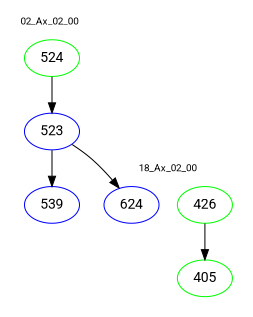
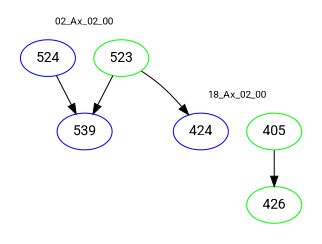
(52, 58) -> (48, 58)
(52, 90) -> (64, 90)
(52, 132) -> (121, 58)
(132, 205) -> (201, 132)
(205, 237) -> (274, 163)
